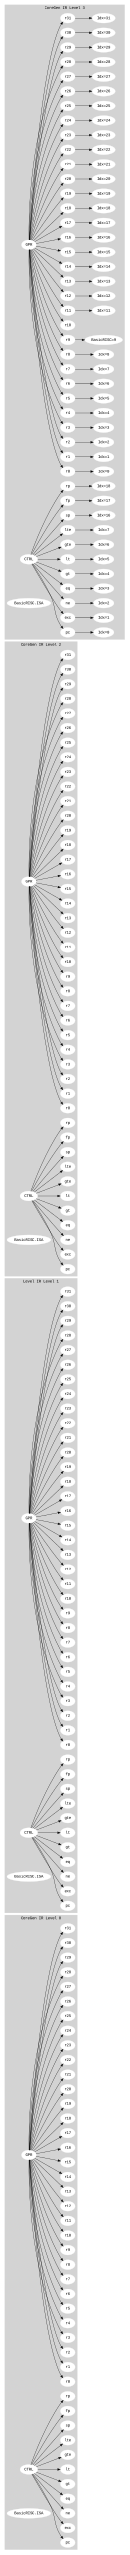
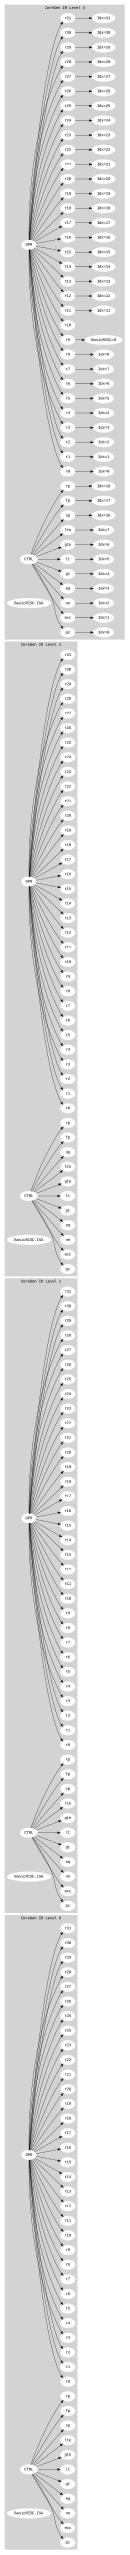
(41, 1281) -> (41, 1281)
